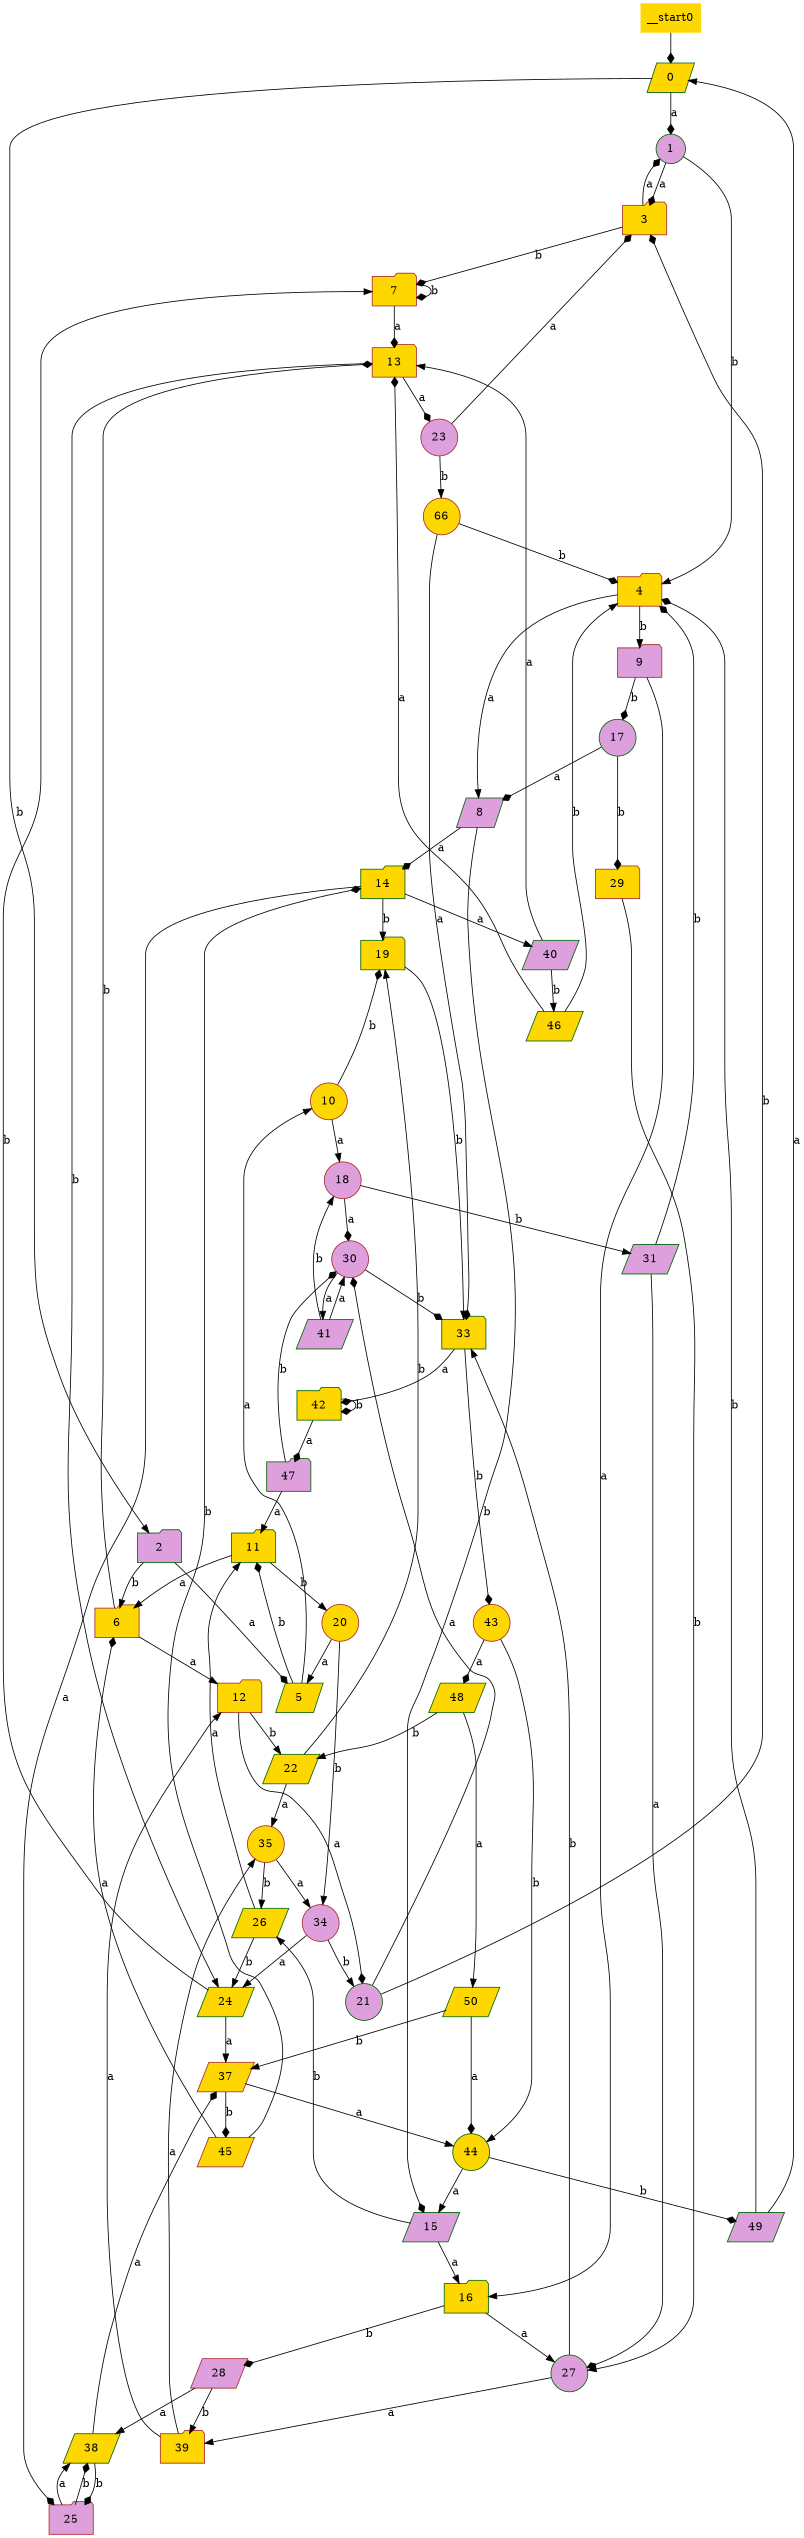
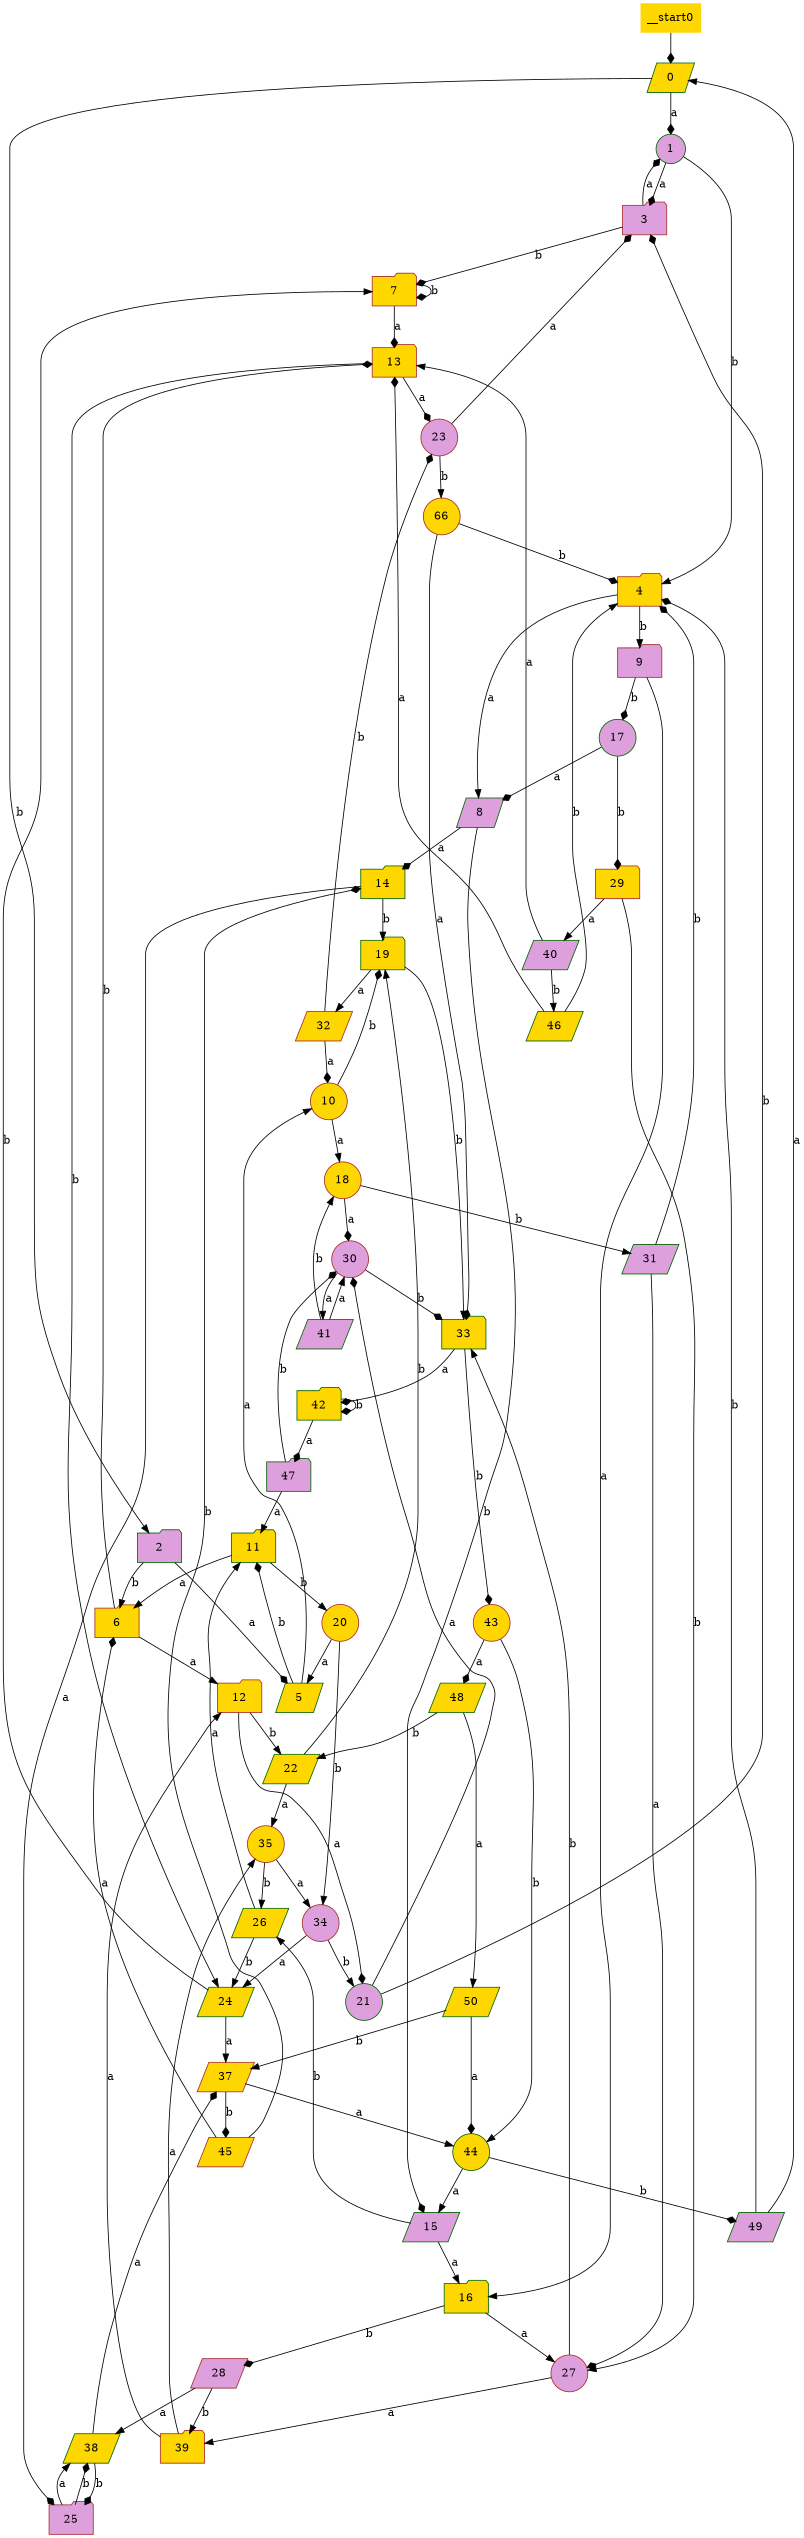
(645, 220) -> (645, 220)
(462, 917) -> (588, 916)
none -> (324, 1026)
(343, 1180) -> (343, 1180)
(569, 2373) -> (569, 2373)
